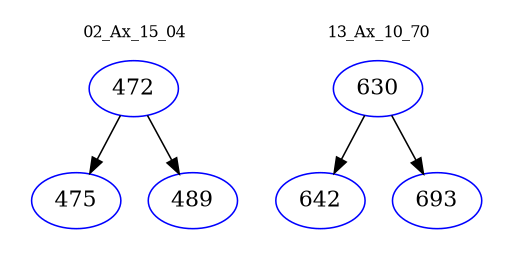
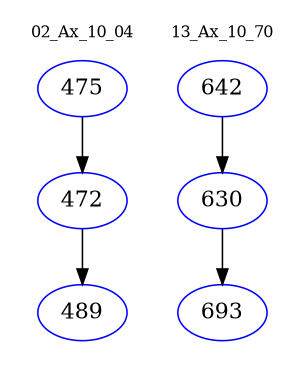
(135, 33) -> (82, 33)
(109, 137) -> (82, 137)
(353, 137) -> (222, 137)
